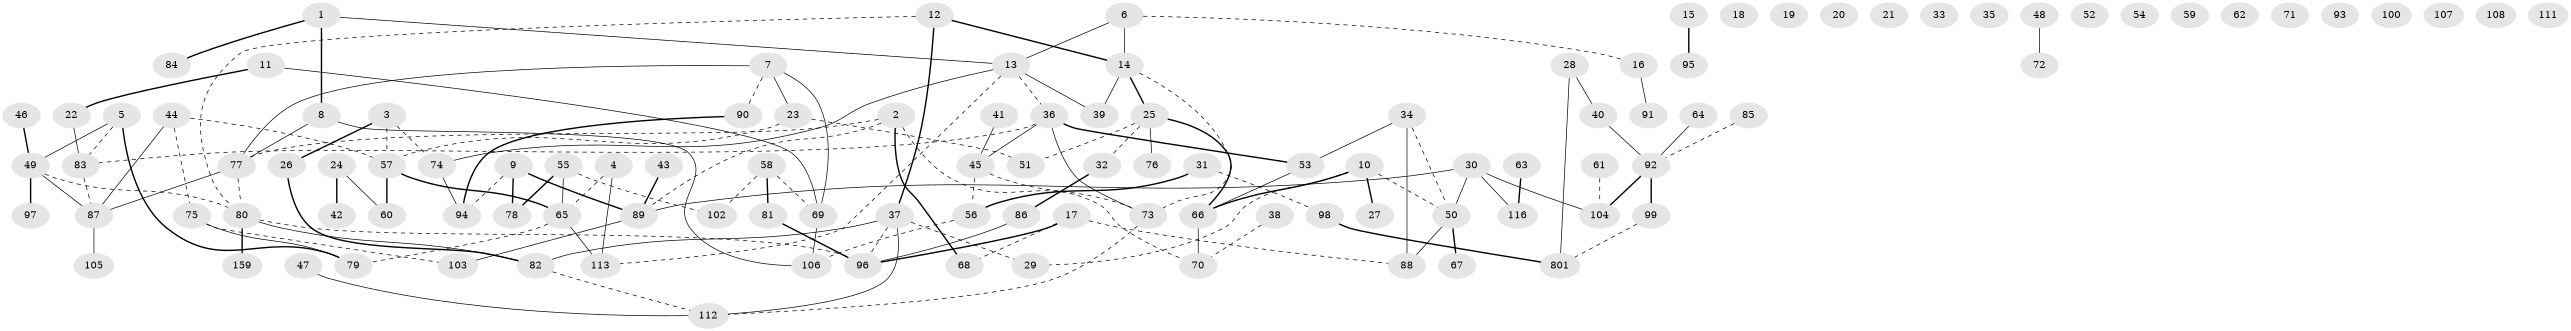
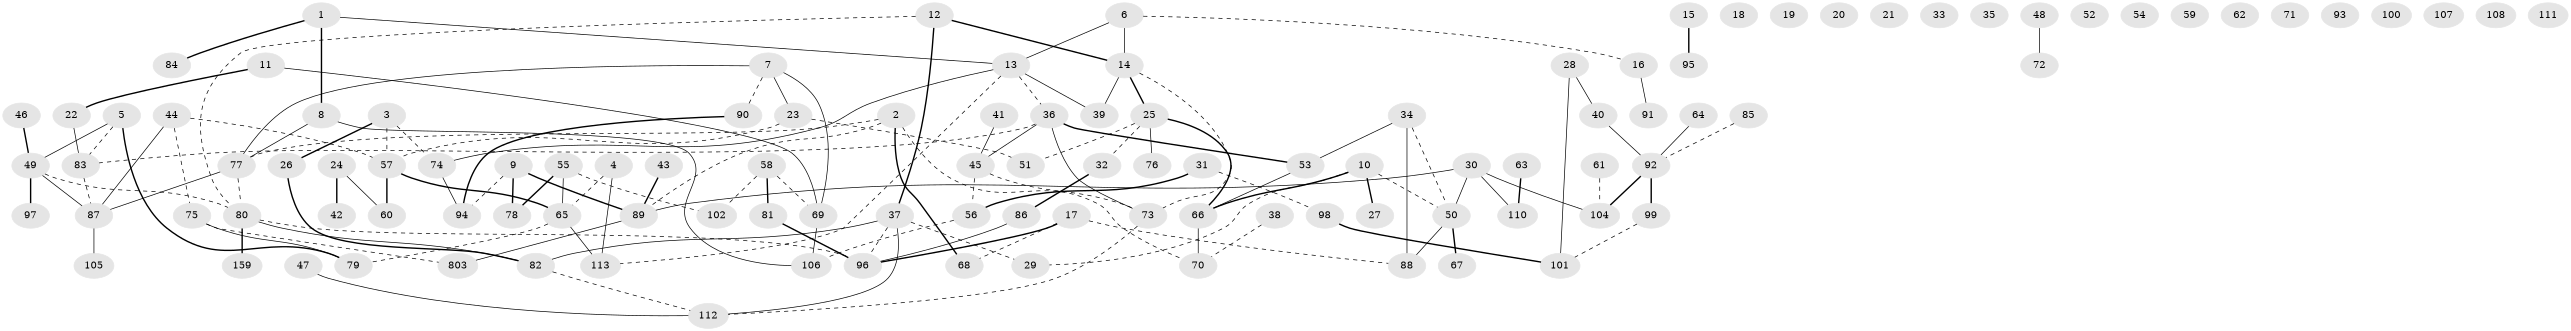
(1518, 216) -> (1518, 216)
(458, 266) -> (458, 266)
(1560, 266) -> (1560, 266)
